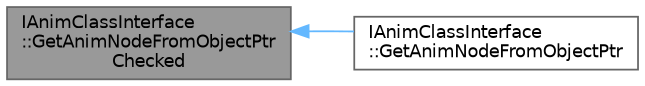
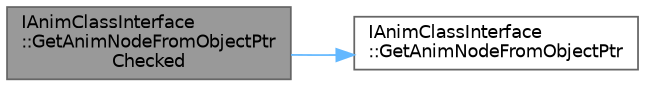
(331, 31) -> (314, 55)
